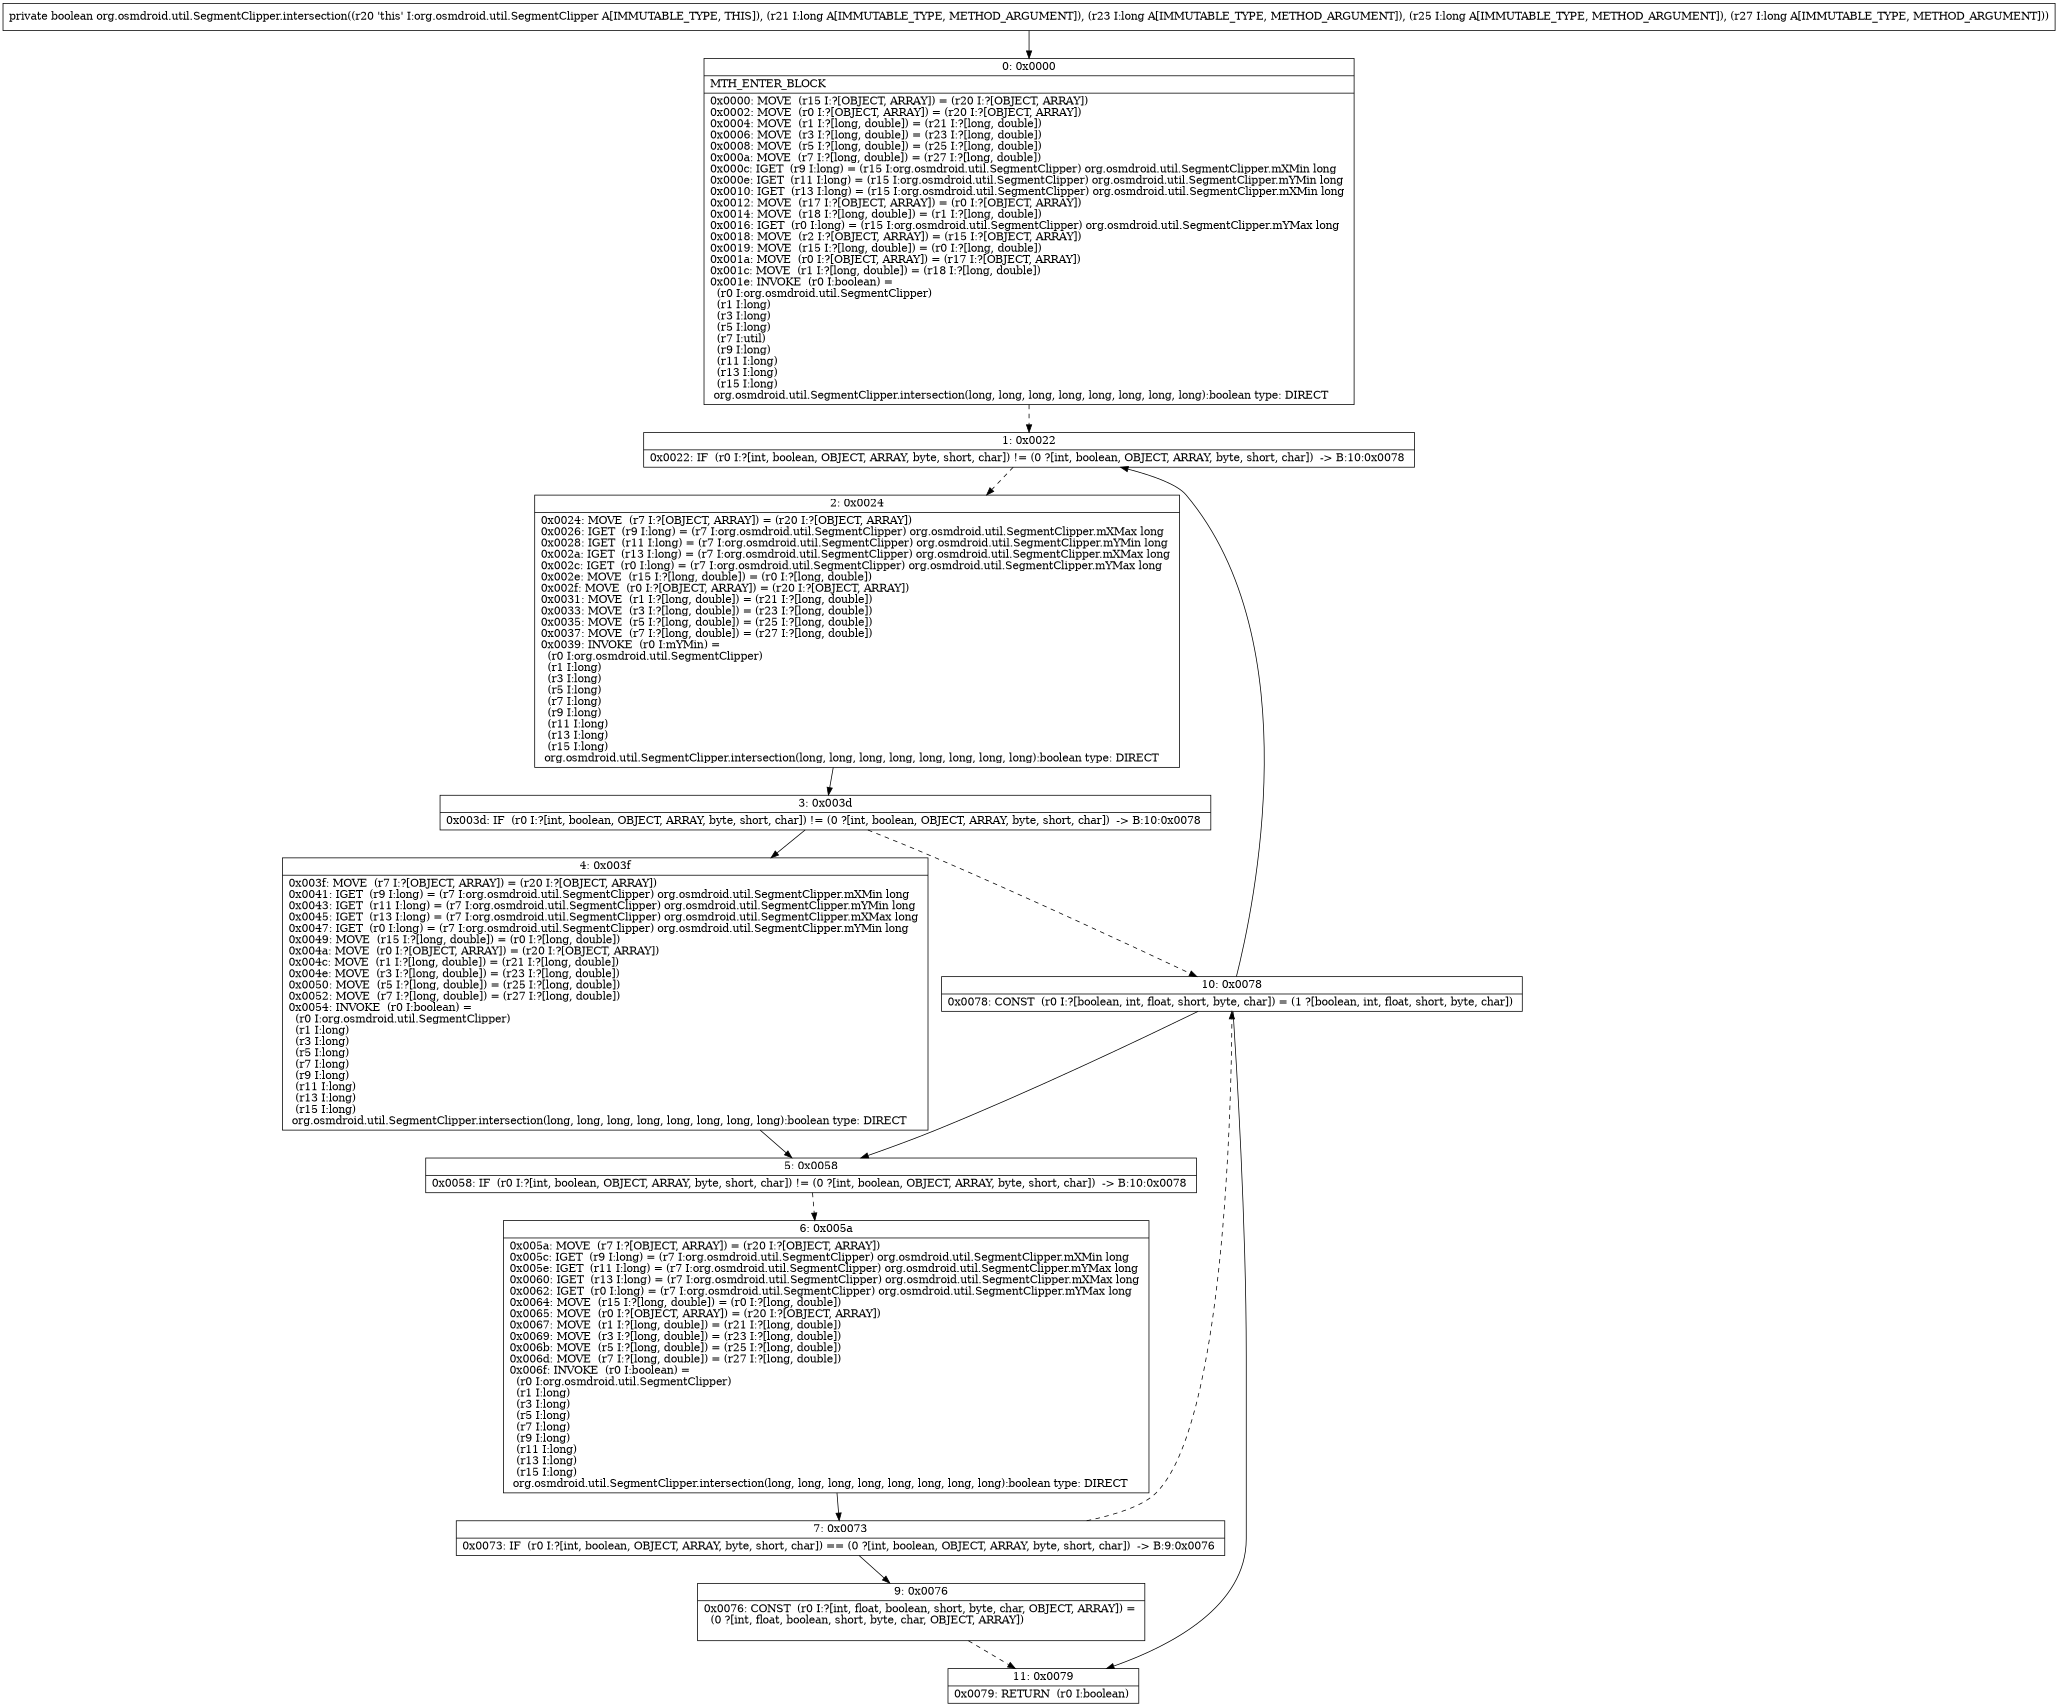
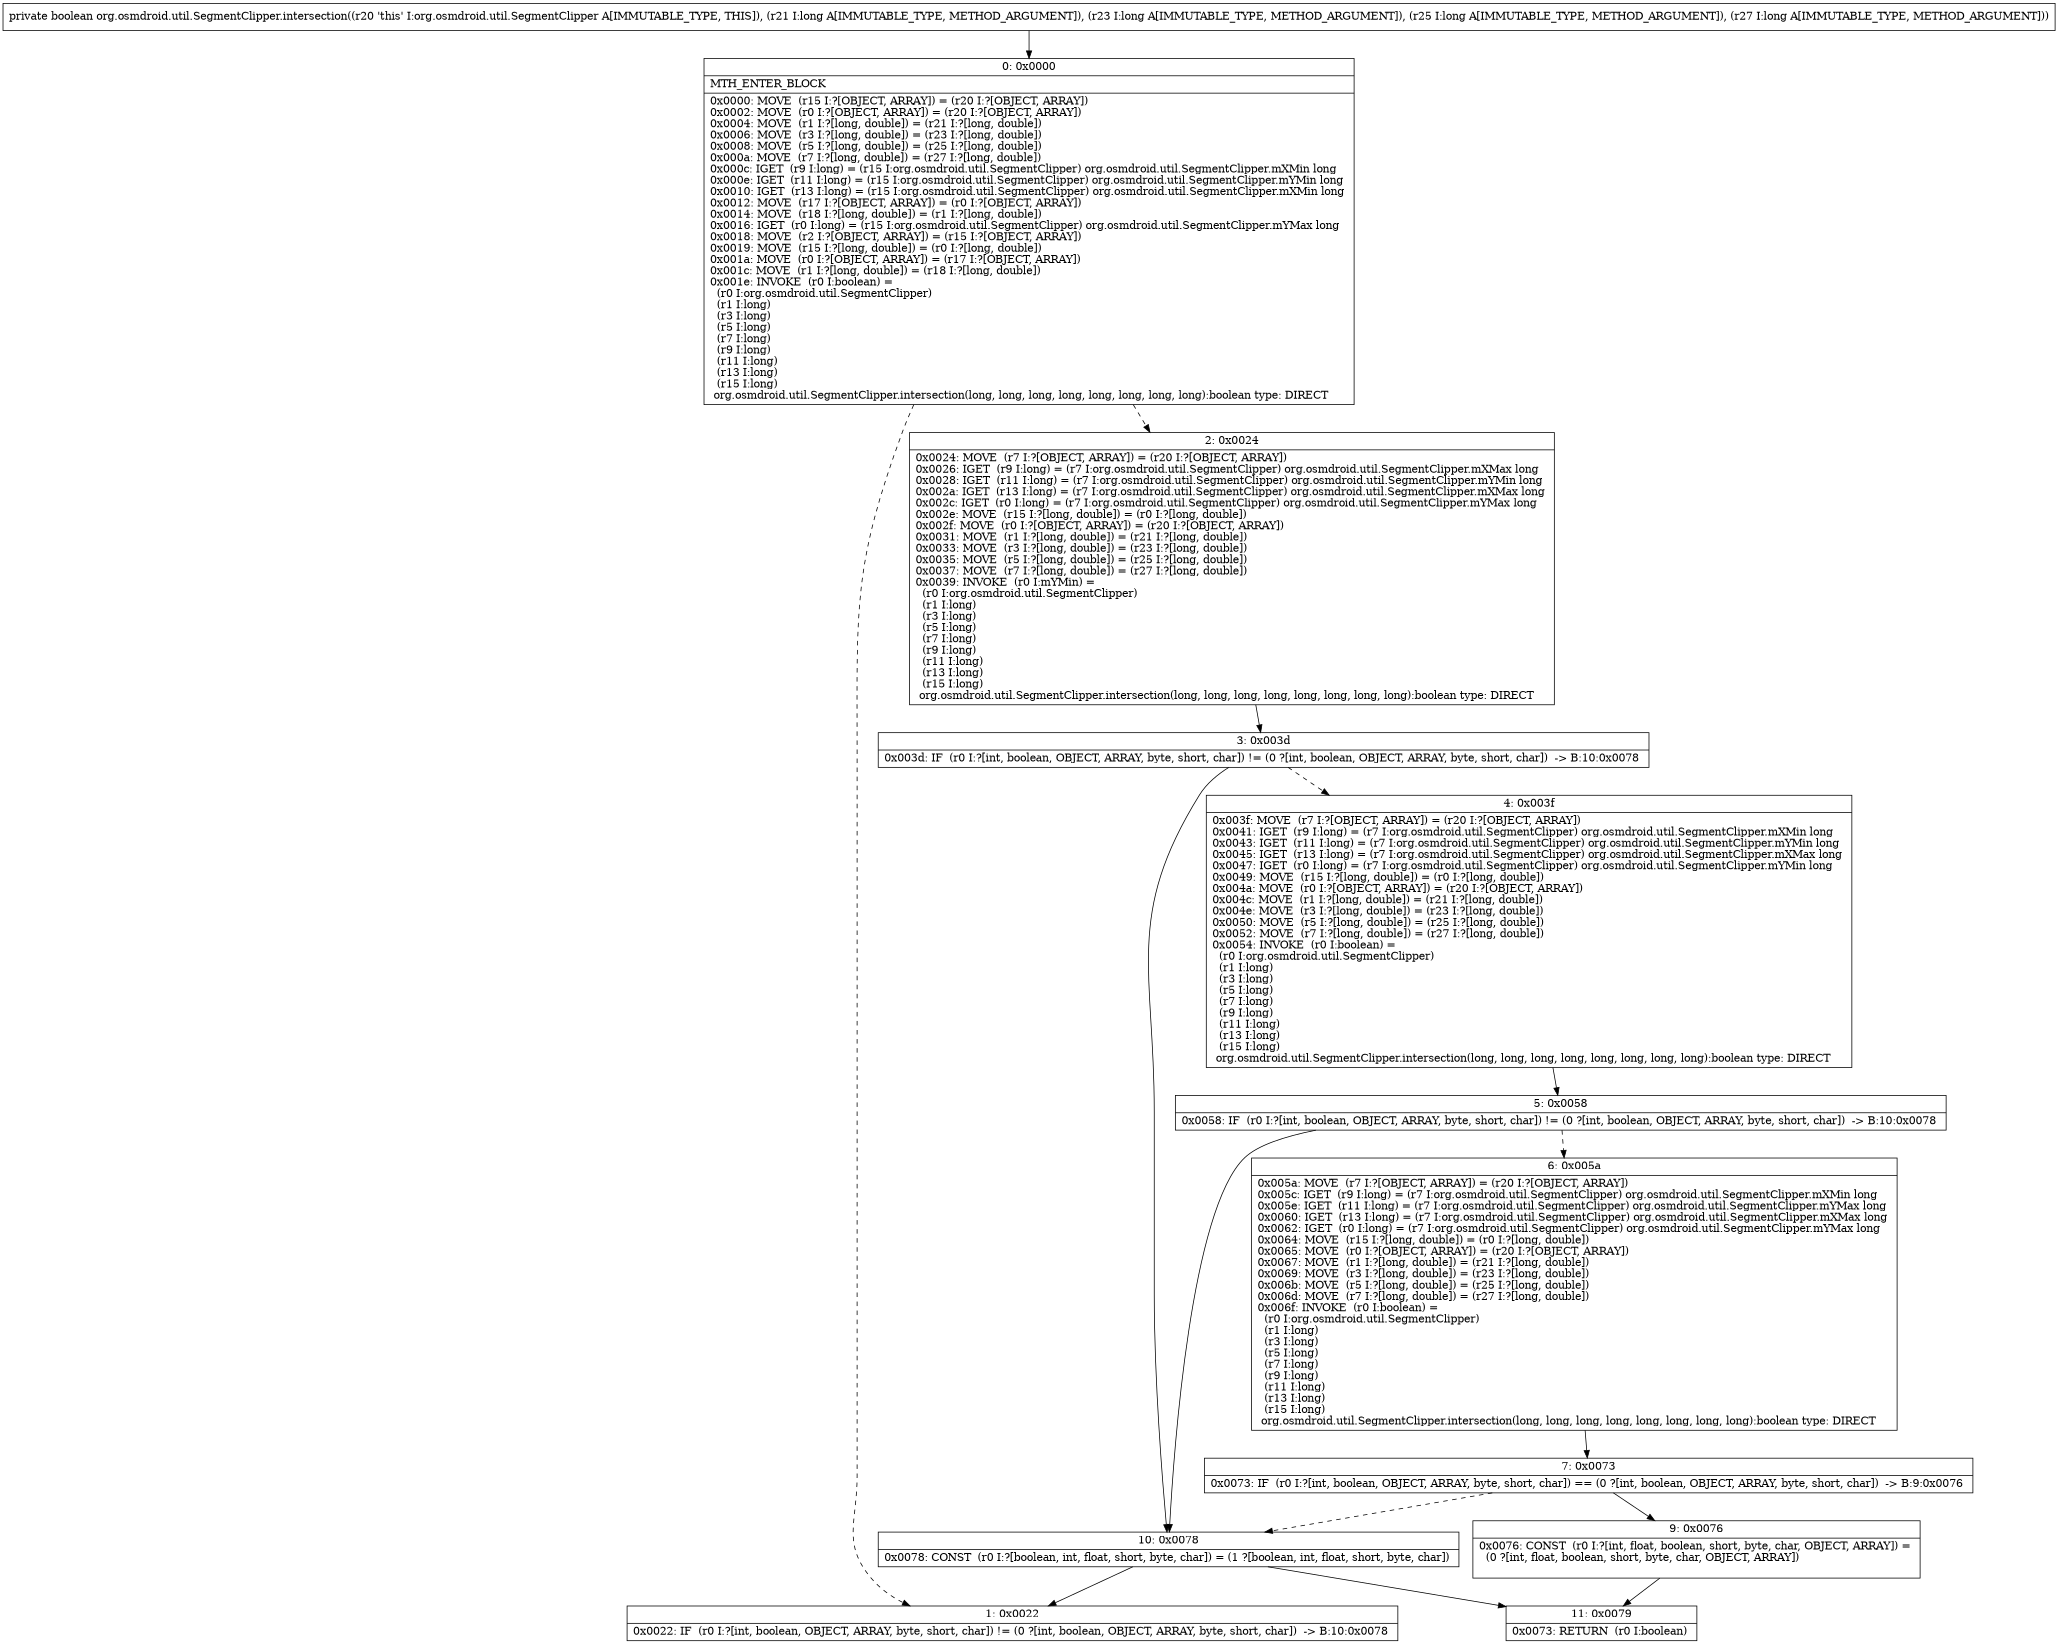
(738, 339) -> (741, 339)
(1003, 478) -> (1140, 415)
(791, 841) -> (1305, 779)
(1030, 899) -> (1154, 1134)
(1035, 1088) -> (1195, 1298)
(989, 1653) -> (1645, 1590)
(1043, 1694) -> (1601, 1632)
